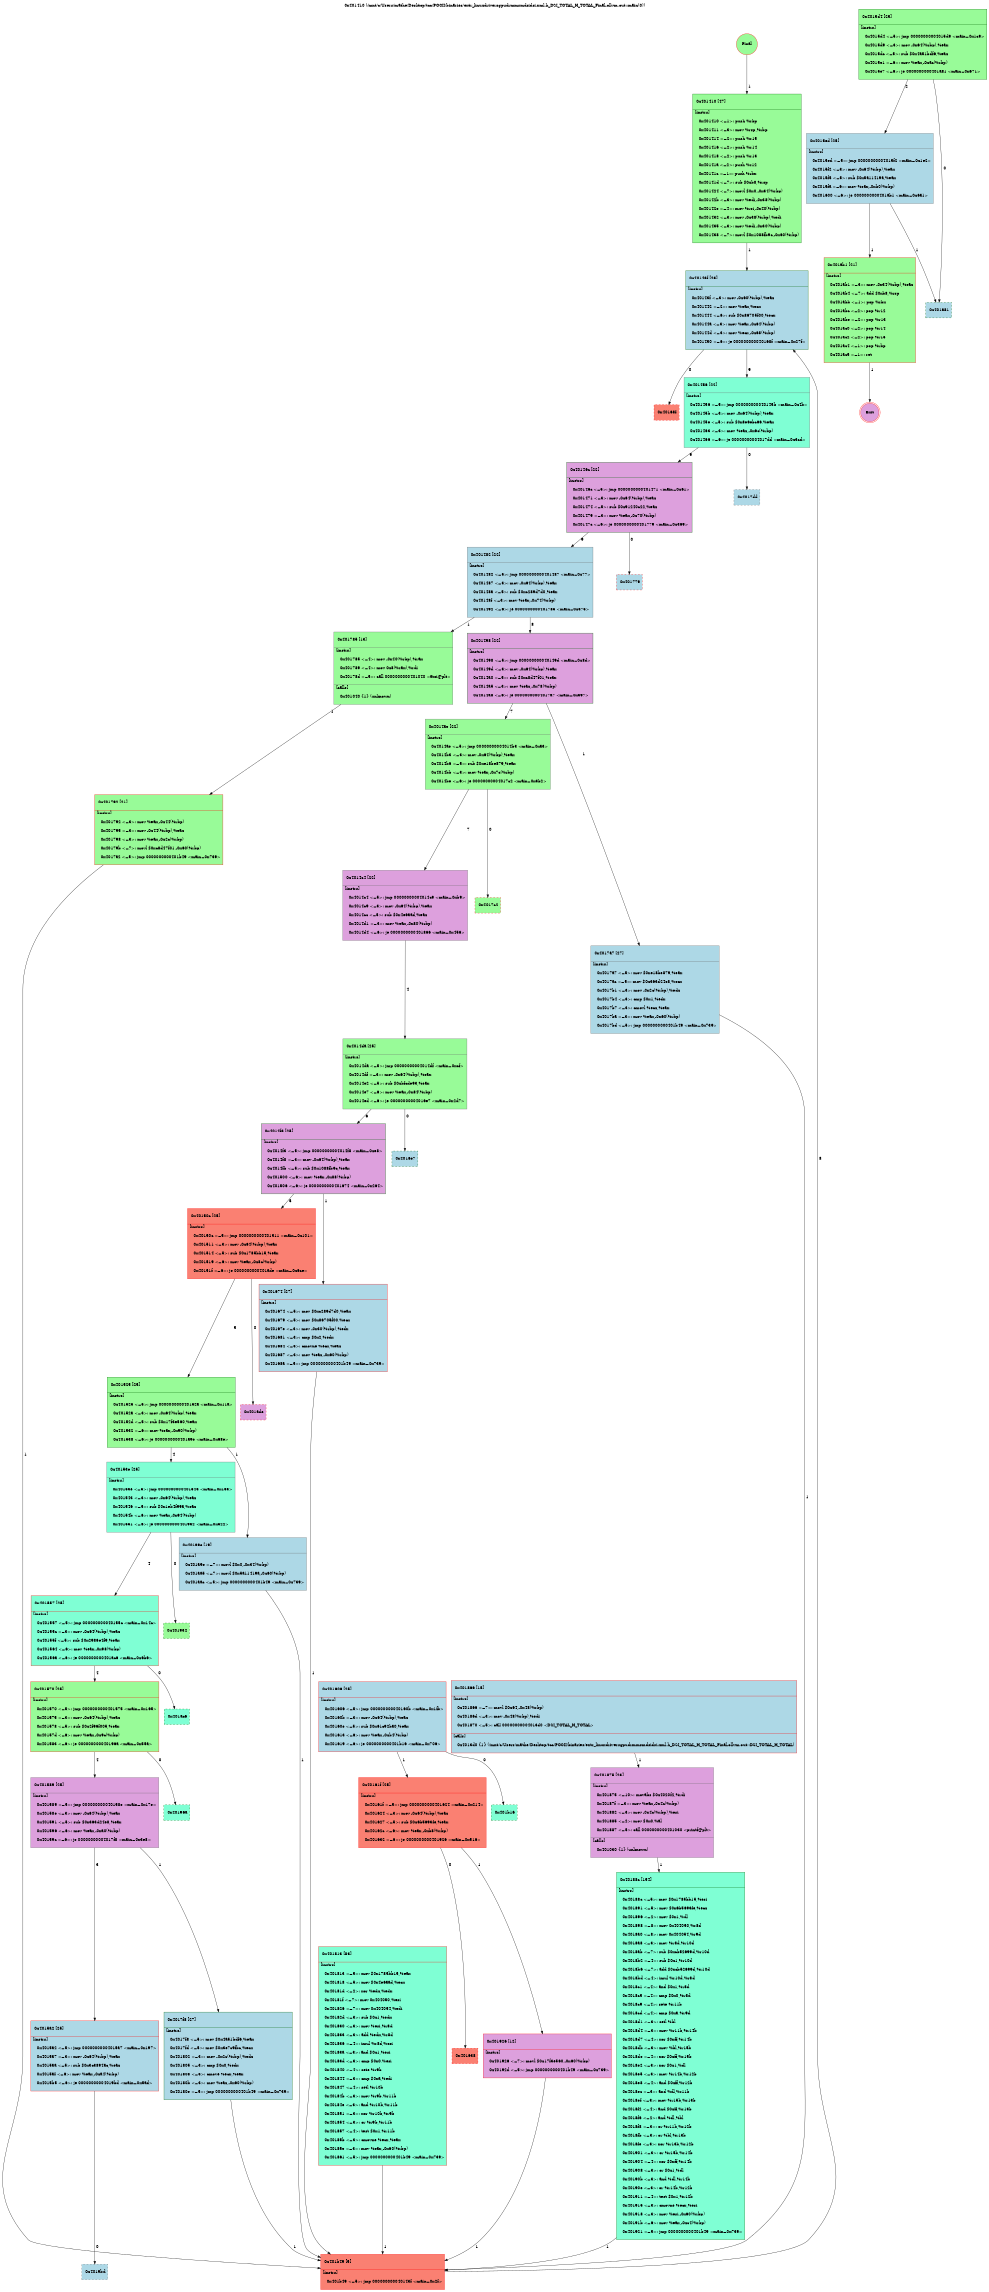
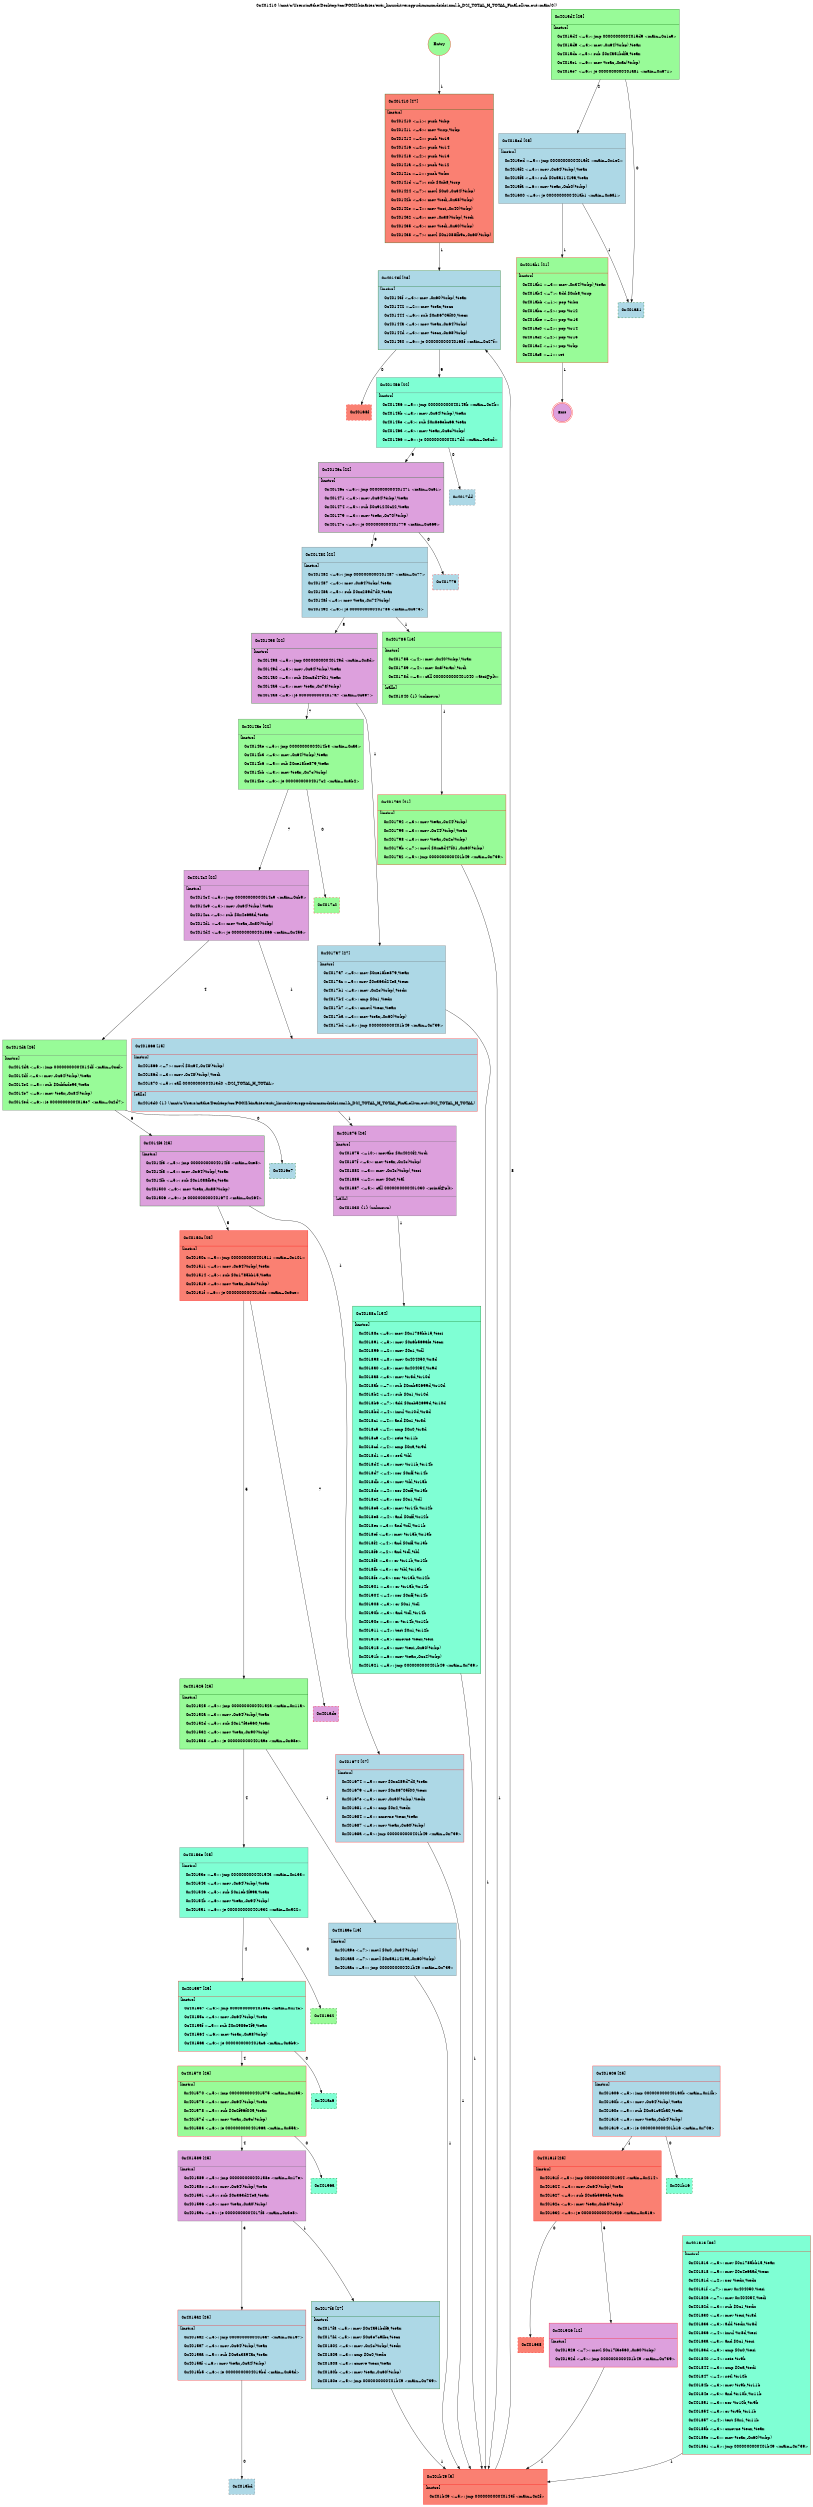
(747, 44) -> (439, 44)
(747, 168) -> (439, 168)
none -> (275, 988)
(254, 1328) -> (319, 1490)
(479, 1865) -> (604, 2228)
